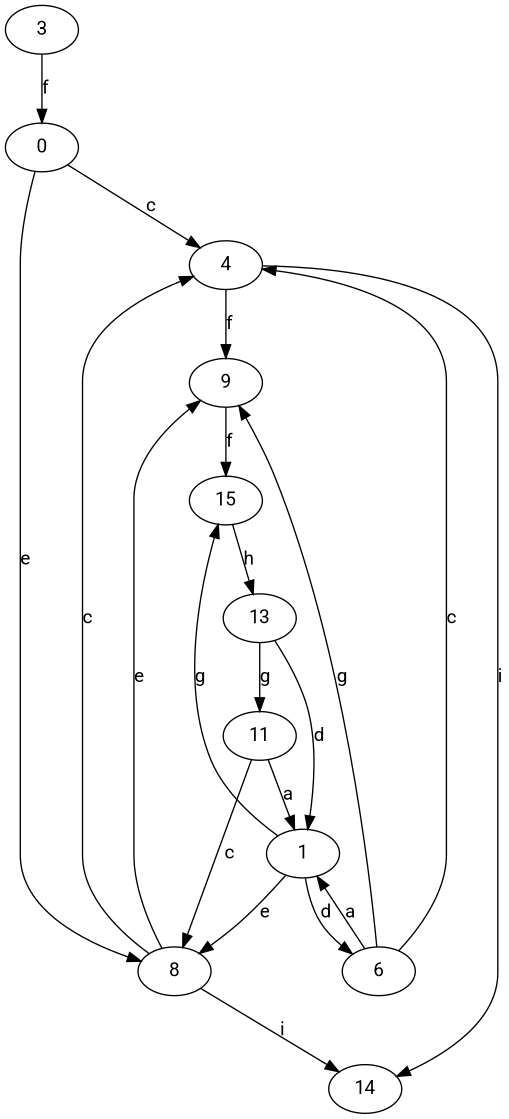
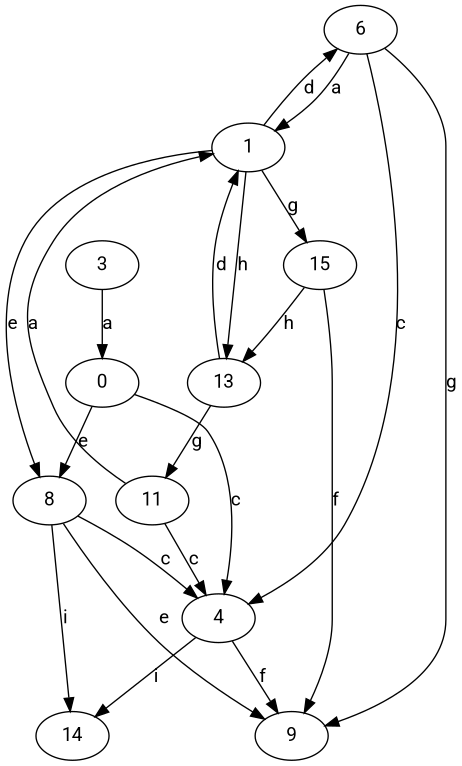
(45, 89) -> (108, 324)
none -> (237, 258)
(226, 435) -> (332, 497)
(219, 847) -> (182, 553)
